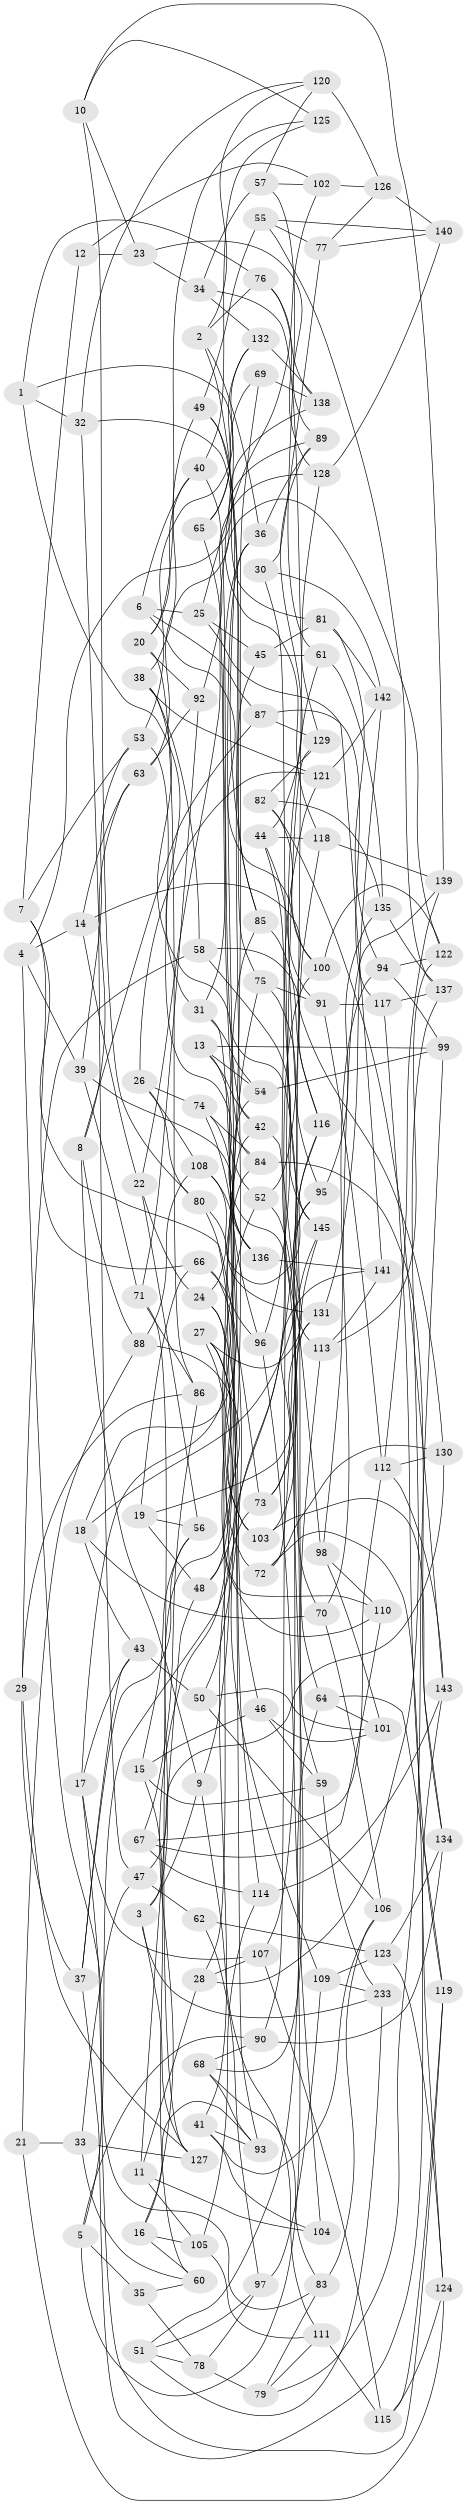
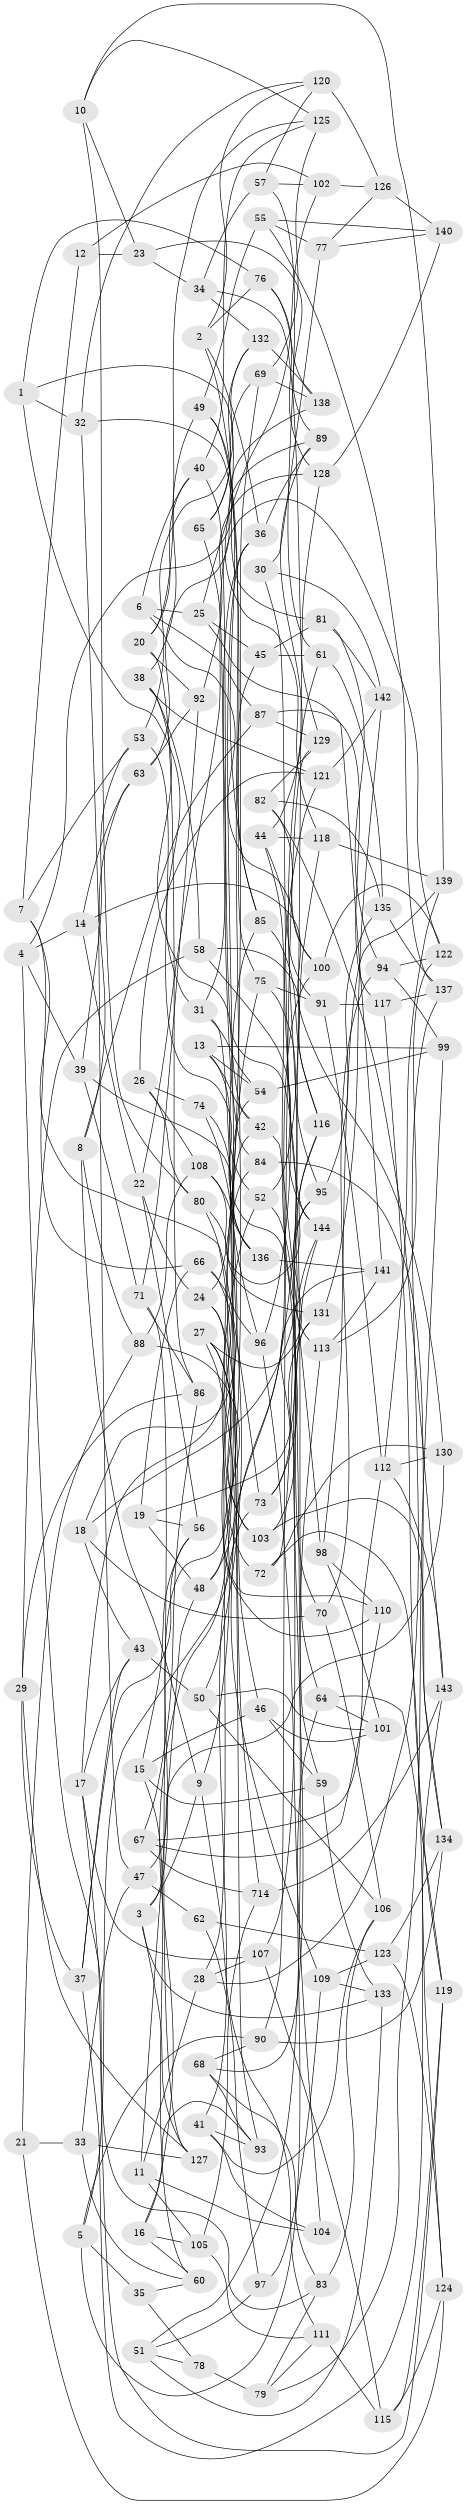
none -> (296, 226)
(223, 1128) -> none
(322, 1229) -> (322, 1229)
(261, 1895) -> (261, 1895)
(383, 1995) -> (383, 1995)
(232, 2327) -> none
